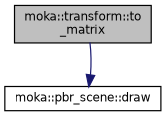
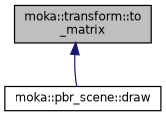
(91, 59) -> (75, 71)
